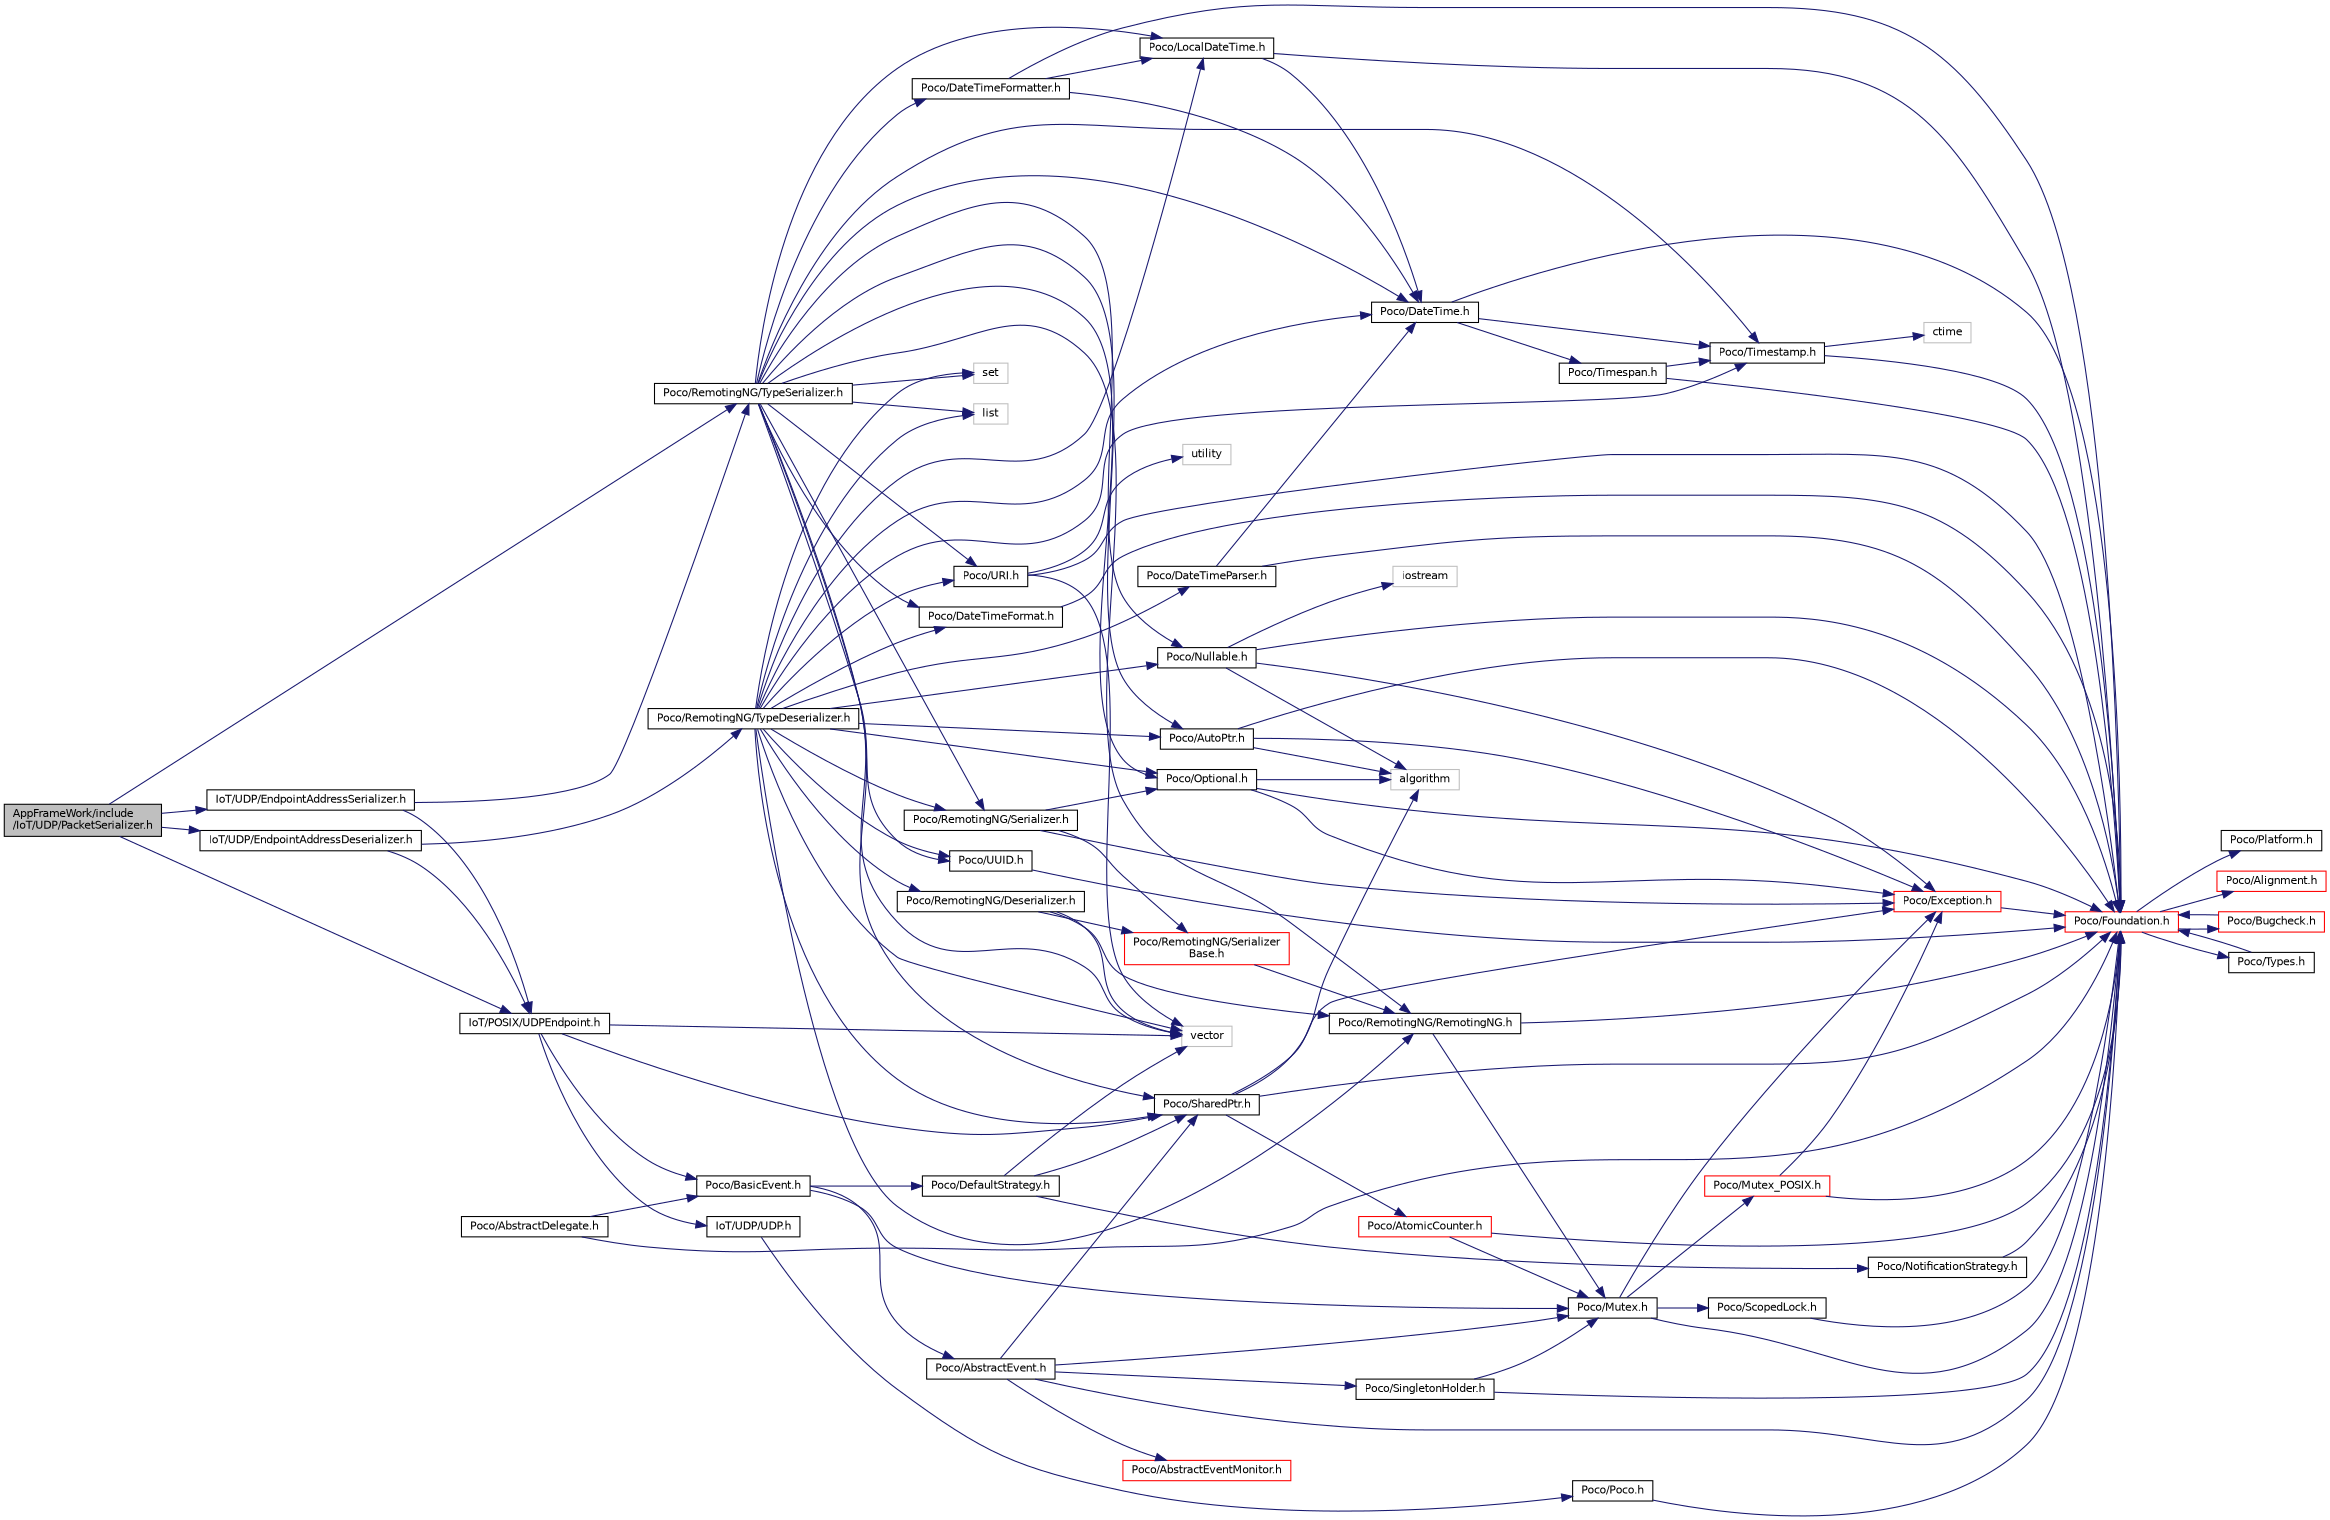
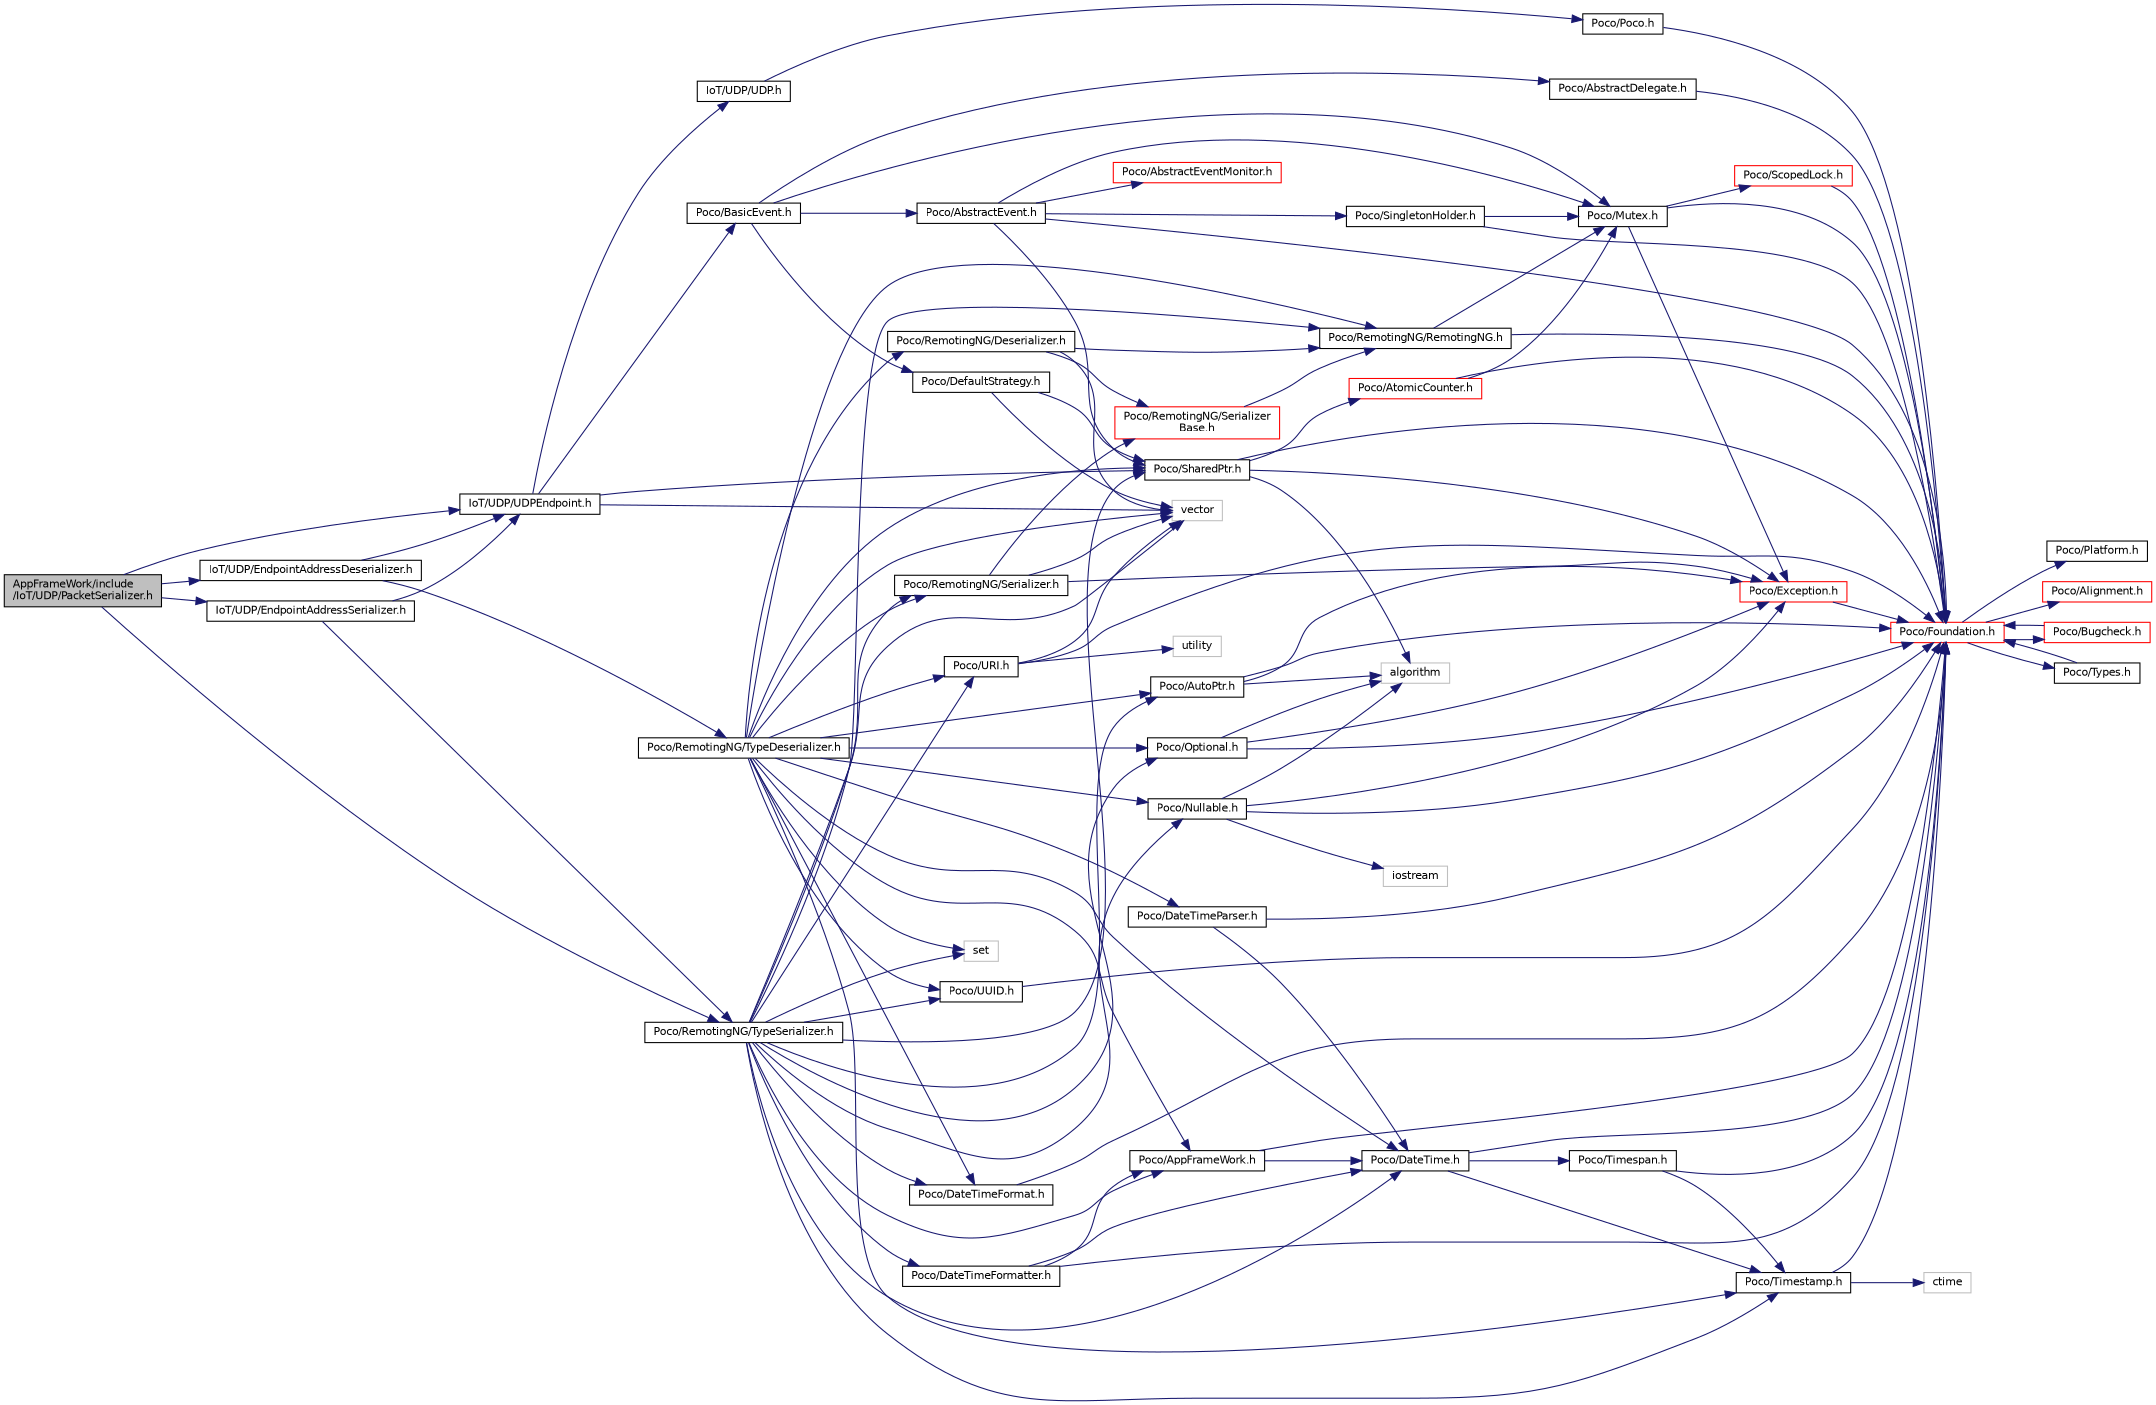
(1207, 48) -> (1197, 1161)
(991, 414) -> none
(1096, 801) -> (1101, 543)
(535, 1024) -> (530, 504)
(1767, 1186) -> none
(639, 1207) -> (1137, 84)
(1947, 1267) -> none
(1767, 1308) -> (1793, 176)
